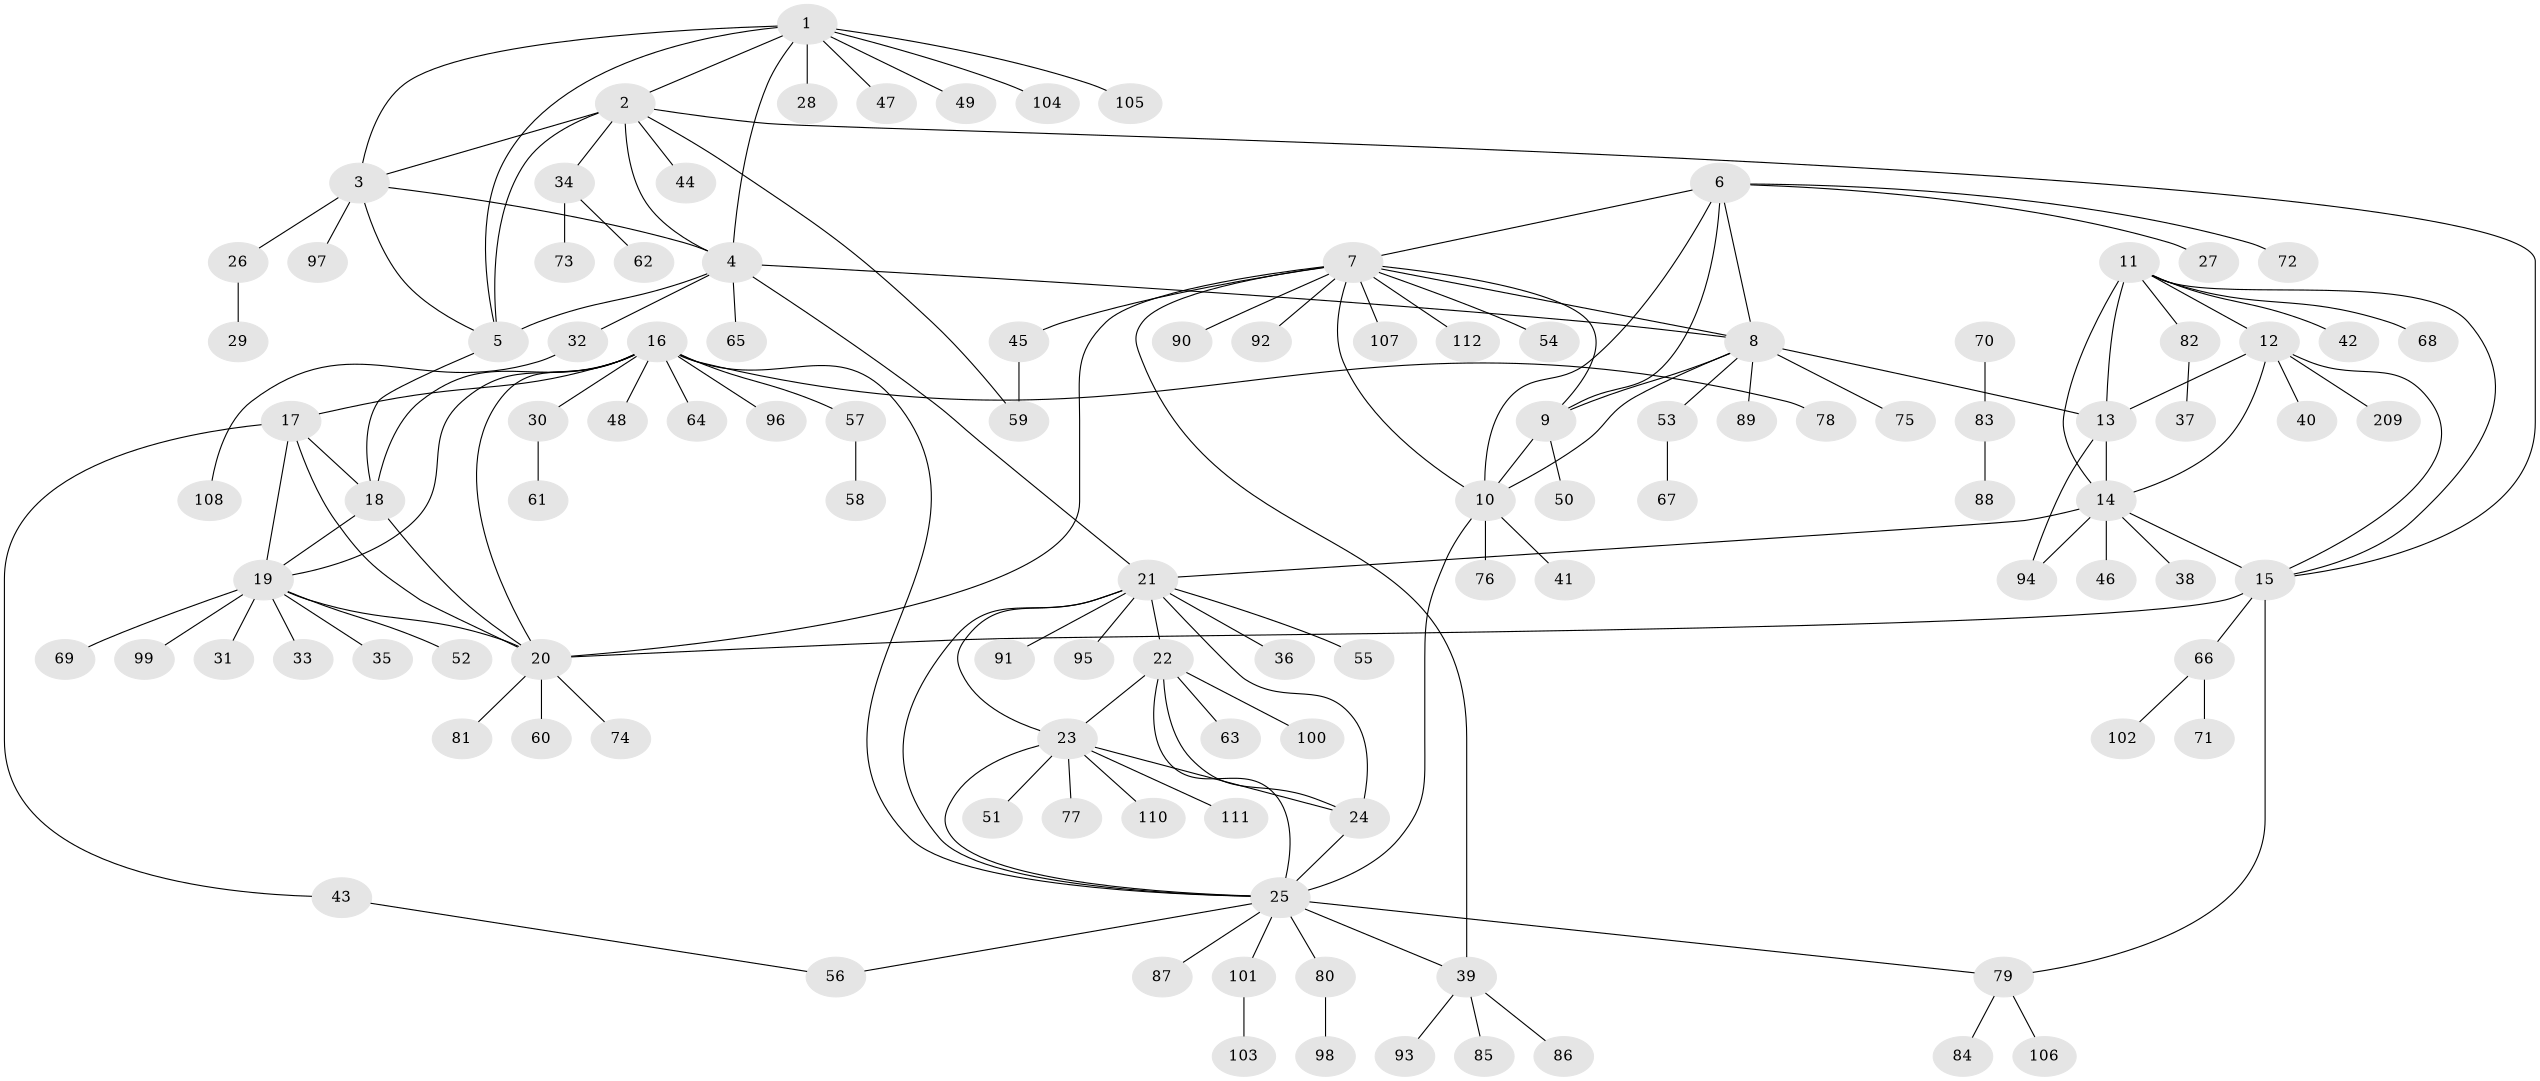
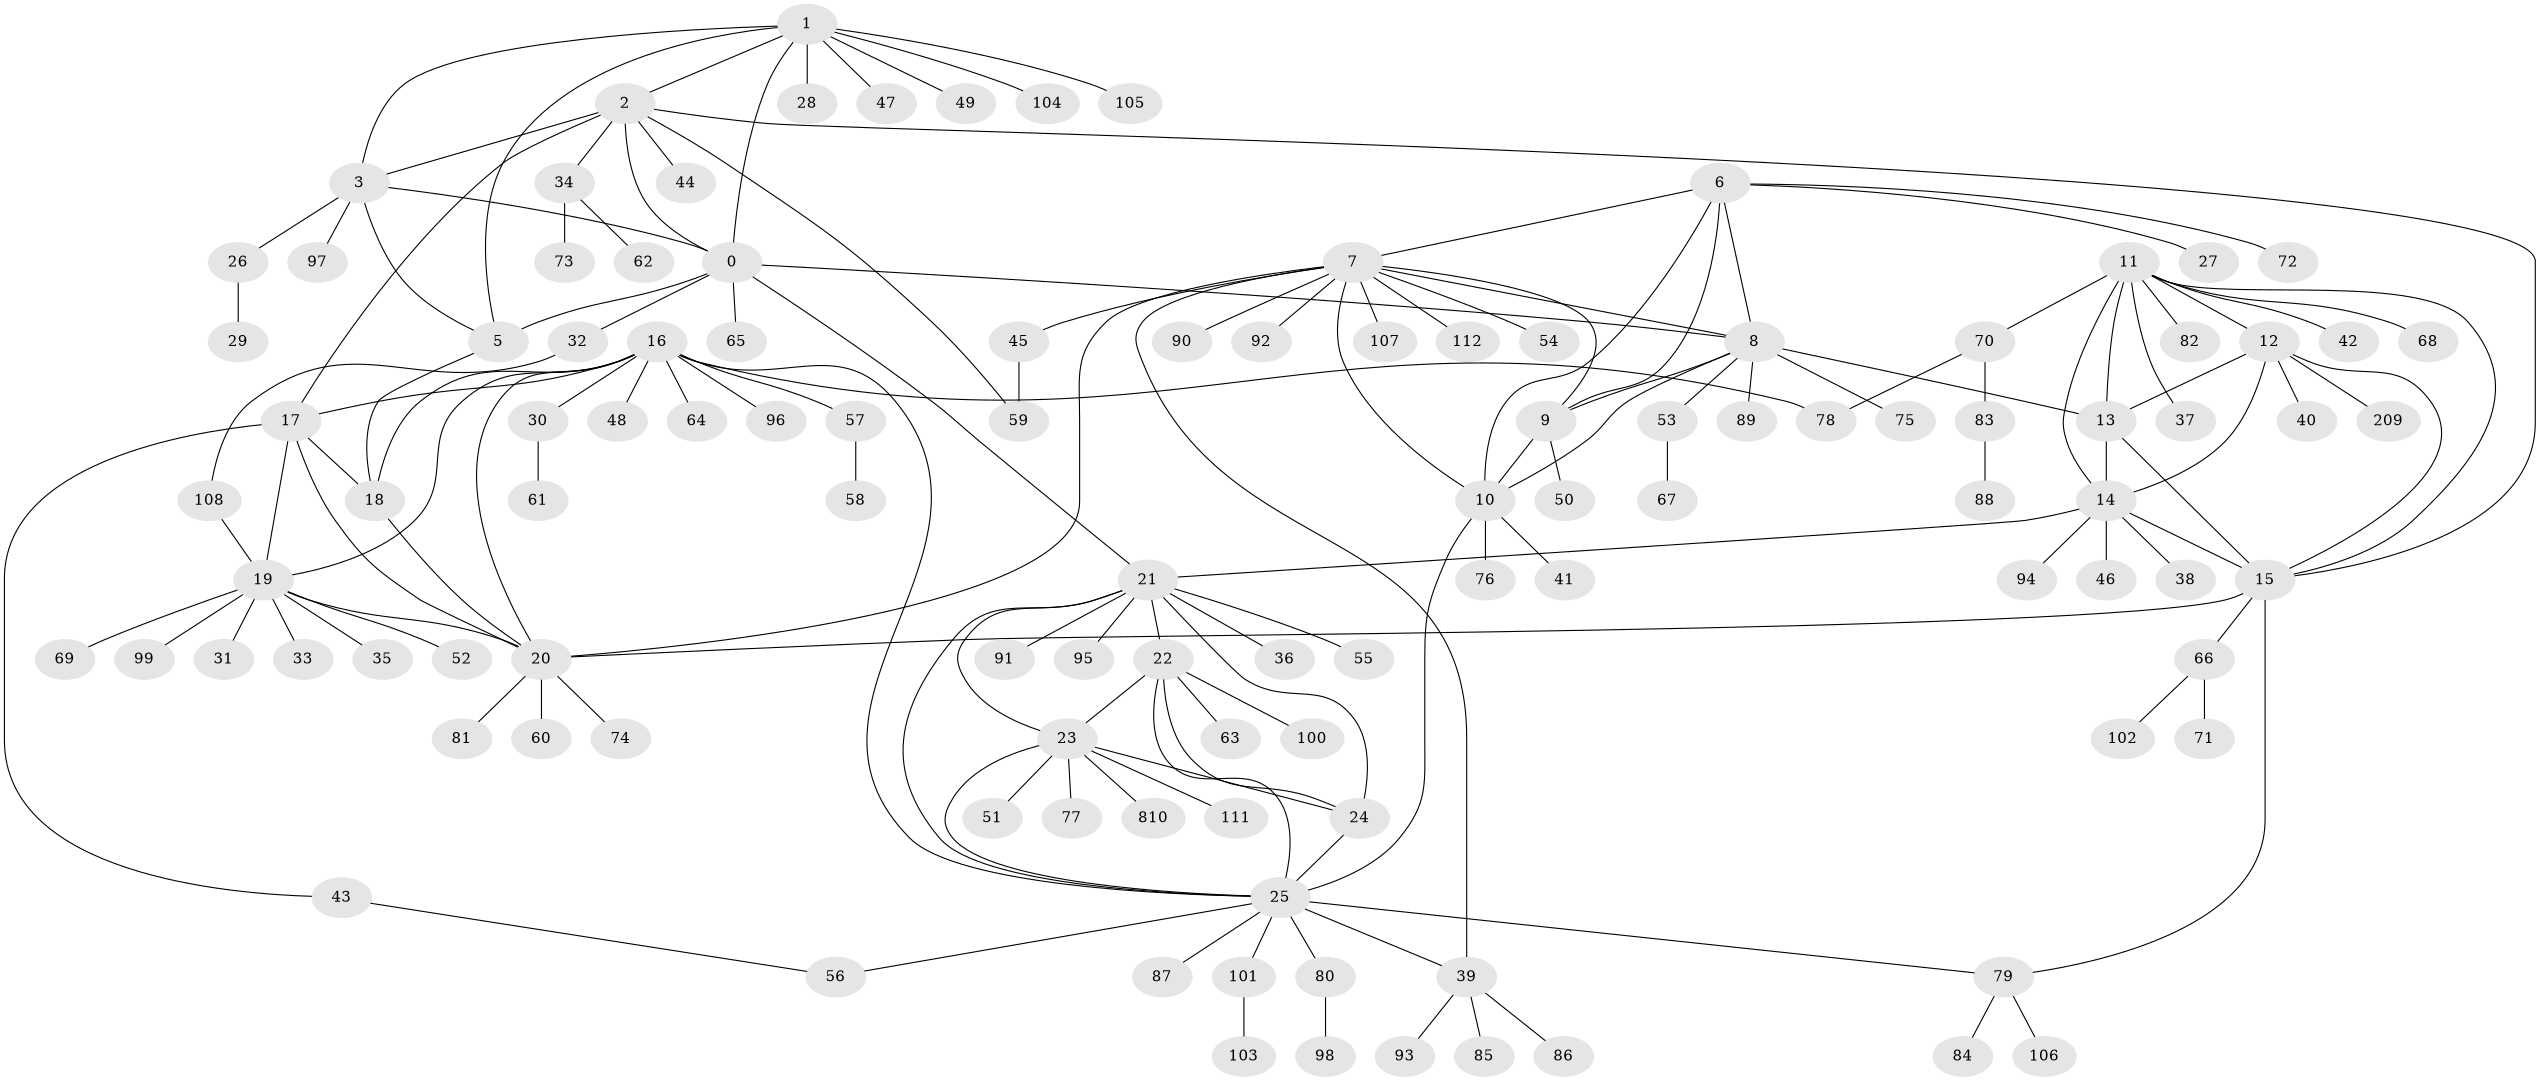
(509, 196) -> (428, 234)
(732, 262) -> (732, 262)
none -> (2057, 302)
(2188, 374) -> (2145, 346)
none -> (1903, 383)
(2058, 498) -> (2186, 501)
(319, 540) -> (237, 540)
(1154, 818) -> (1154, 818)
